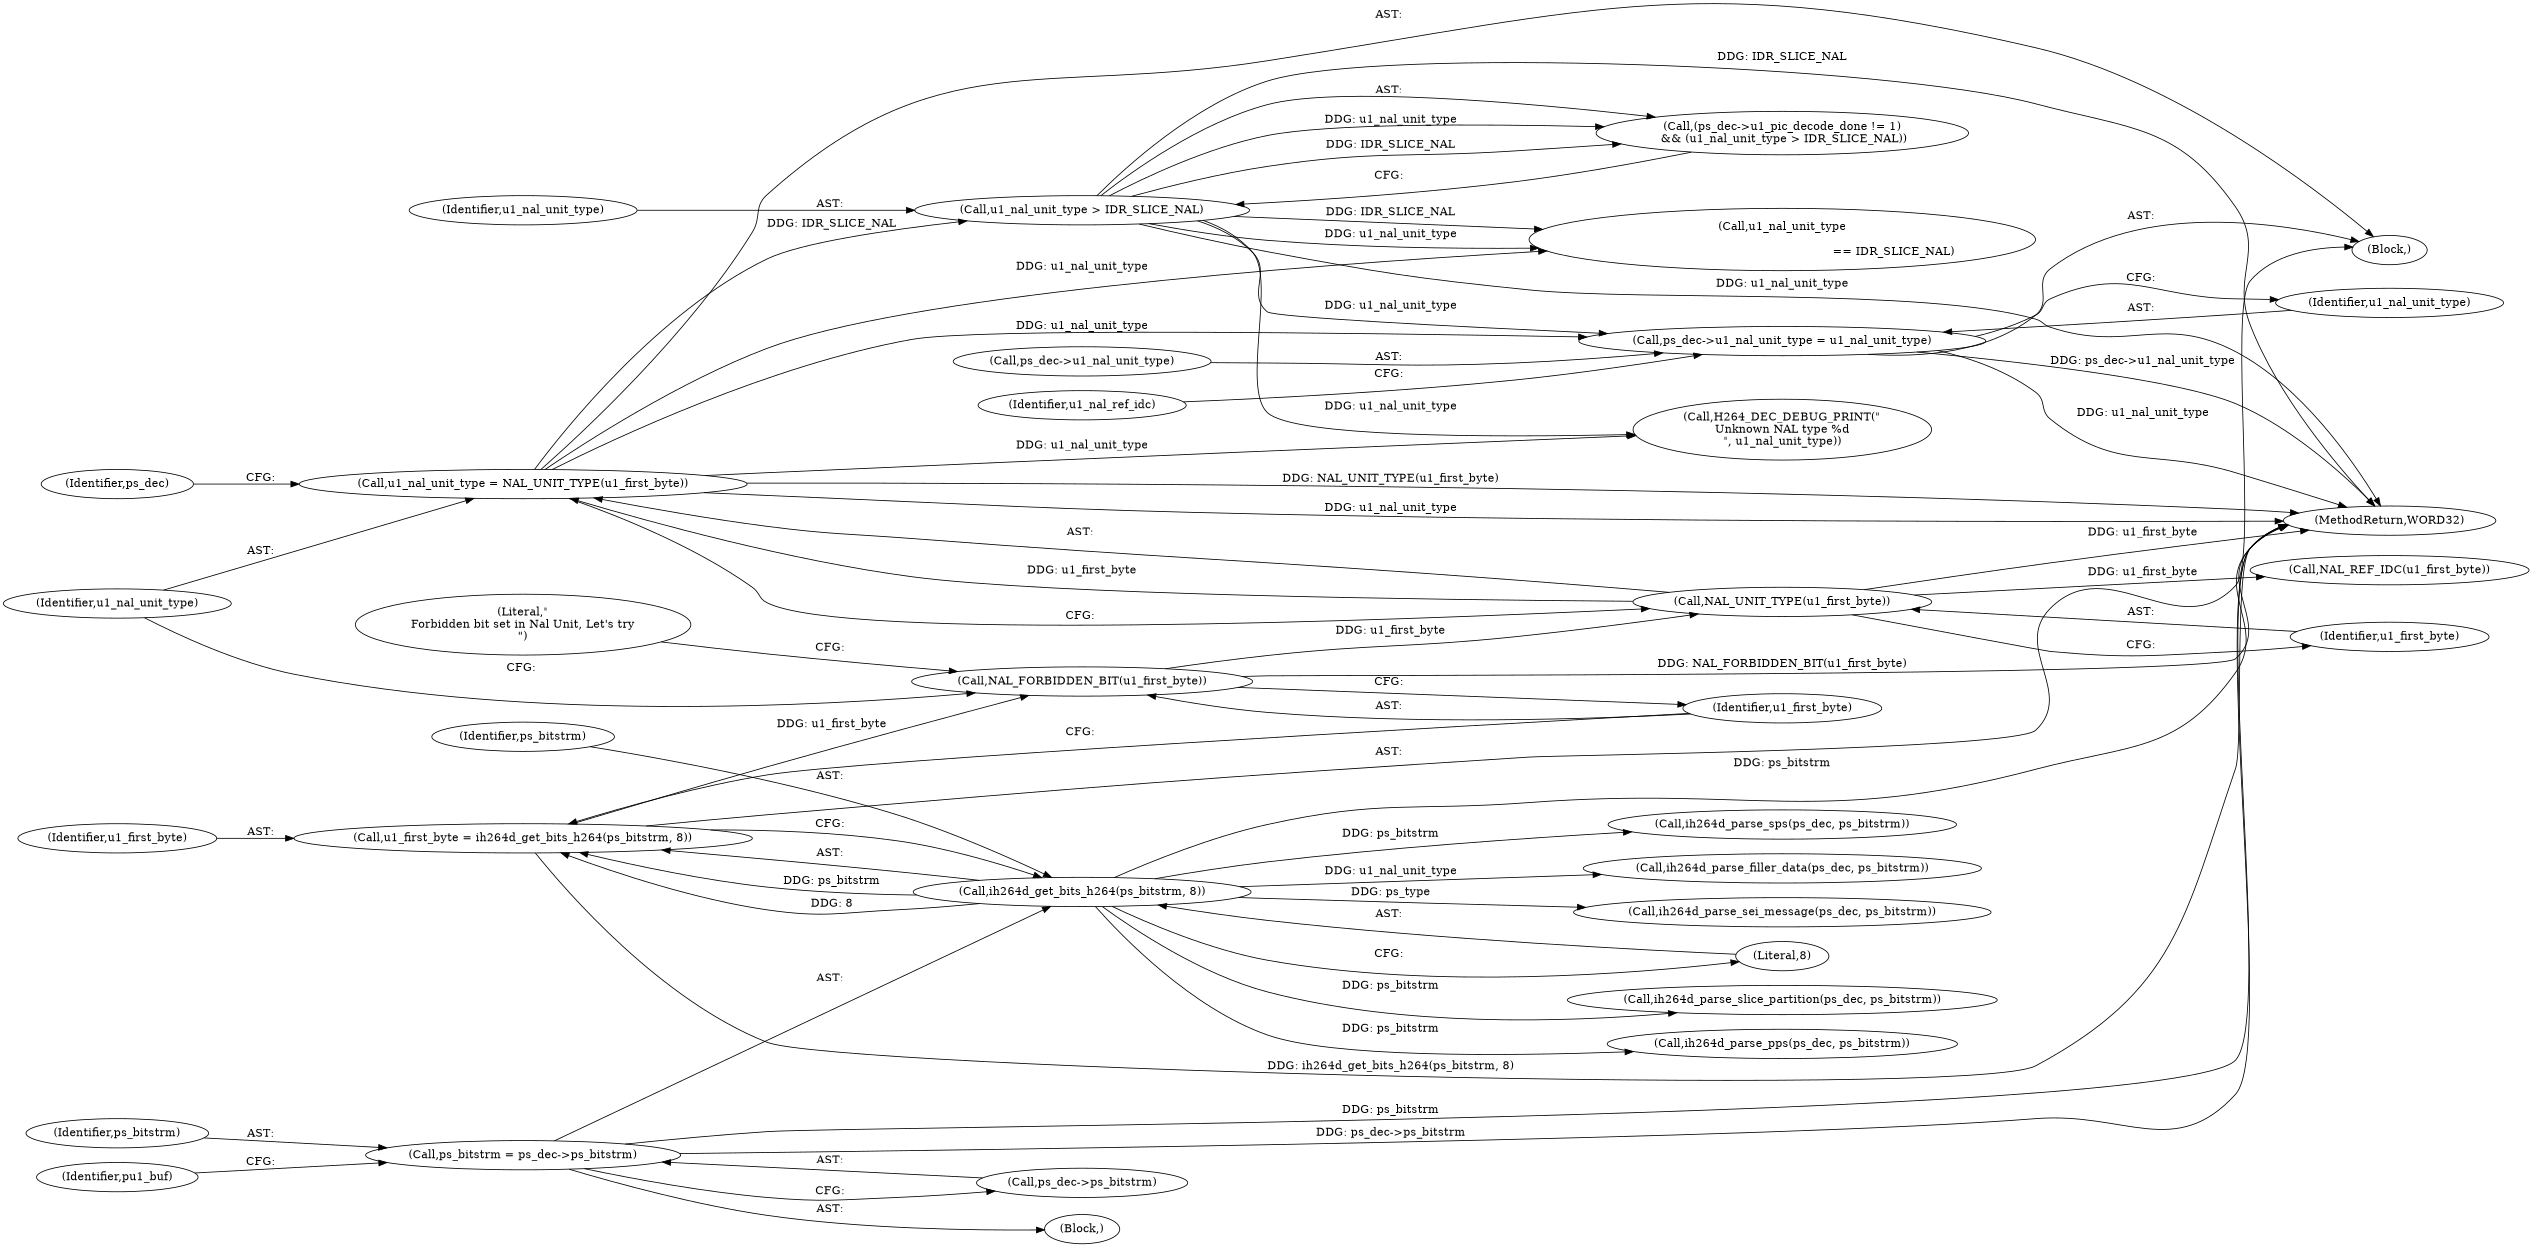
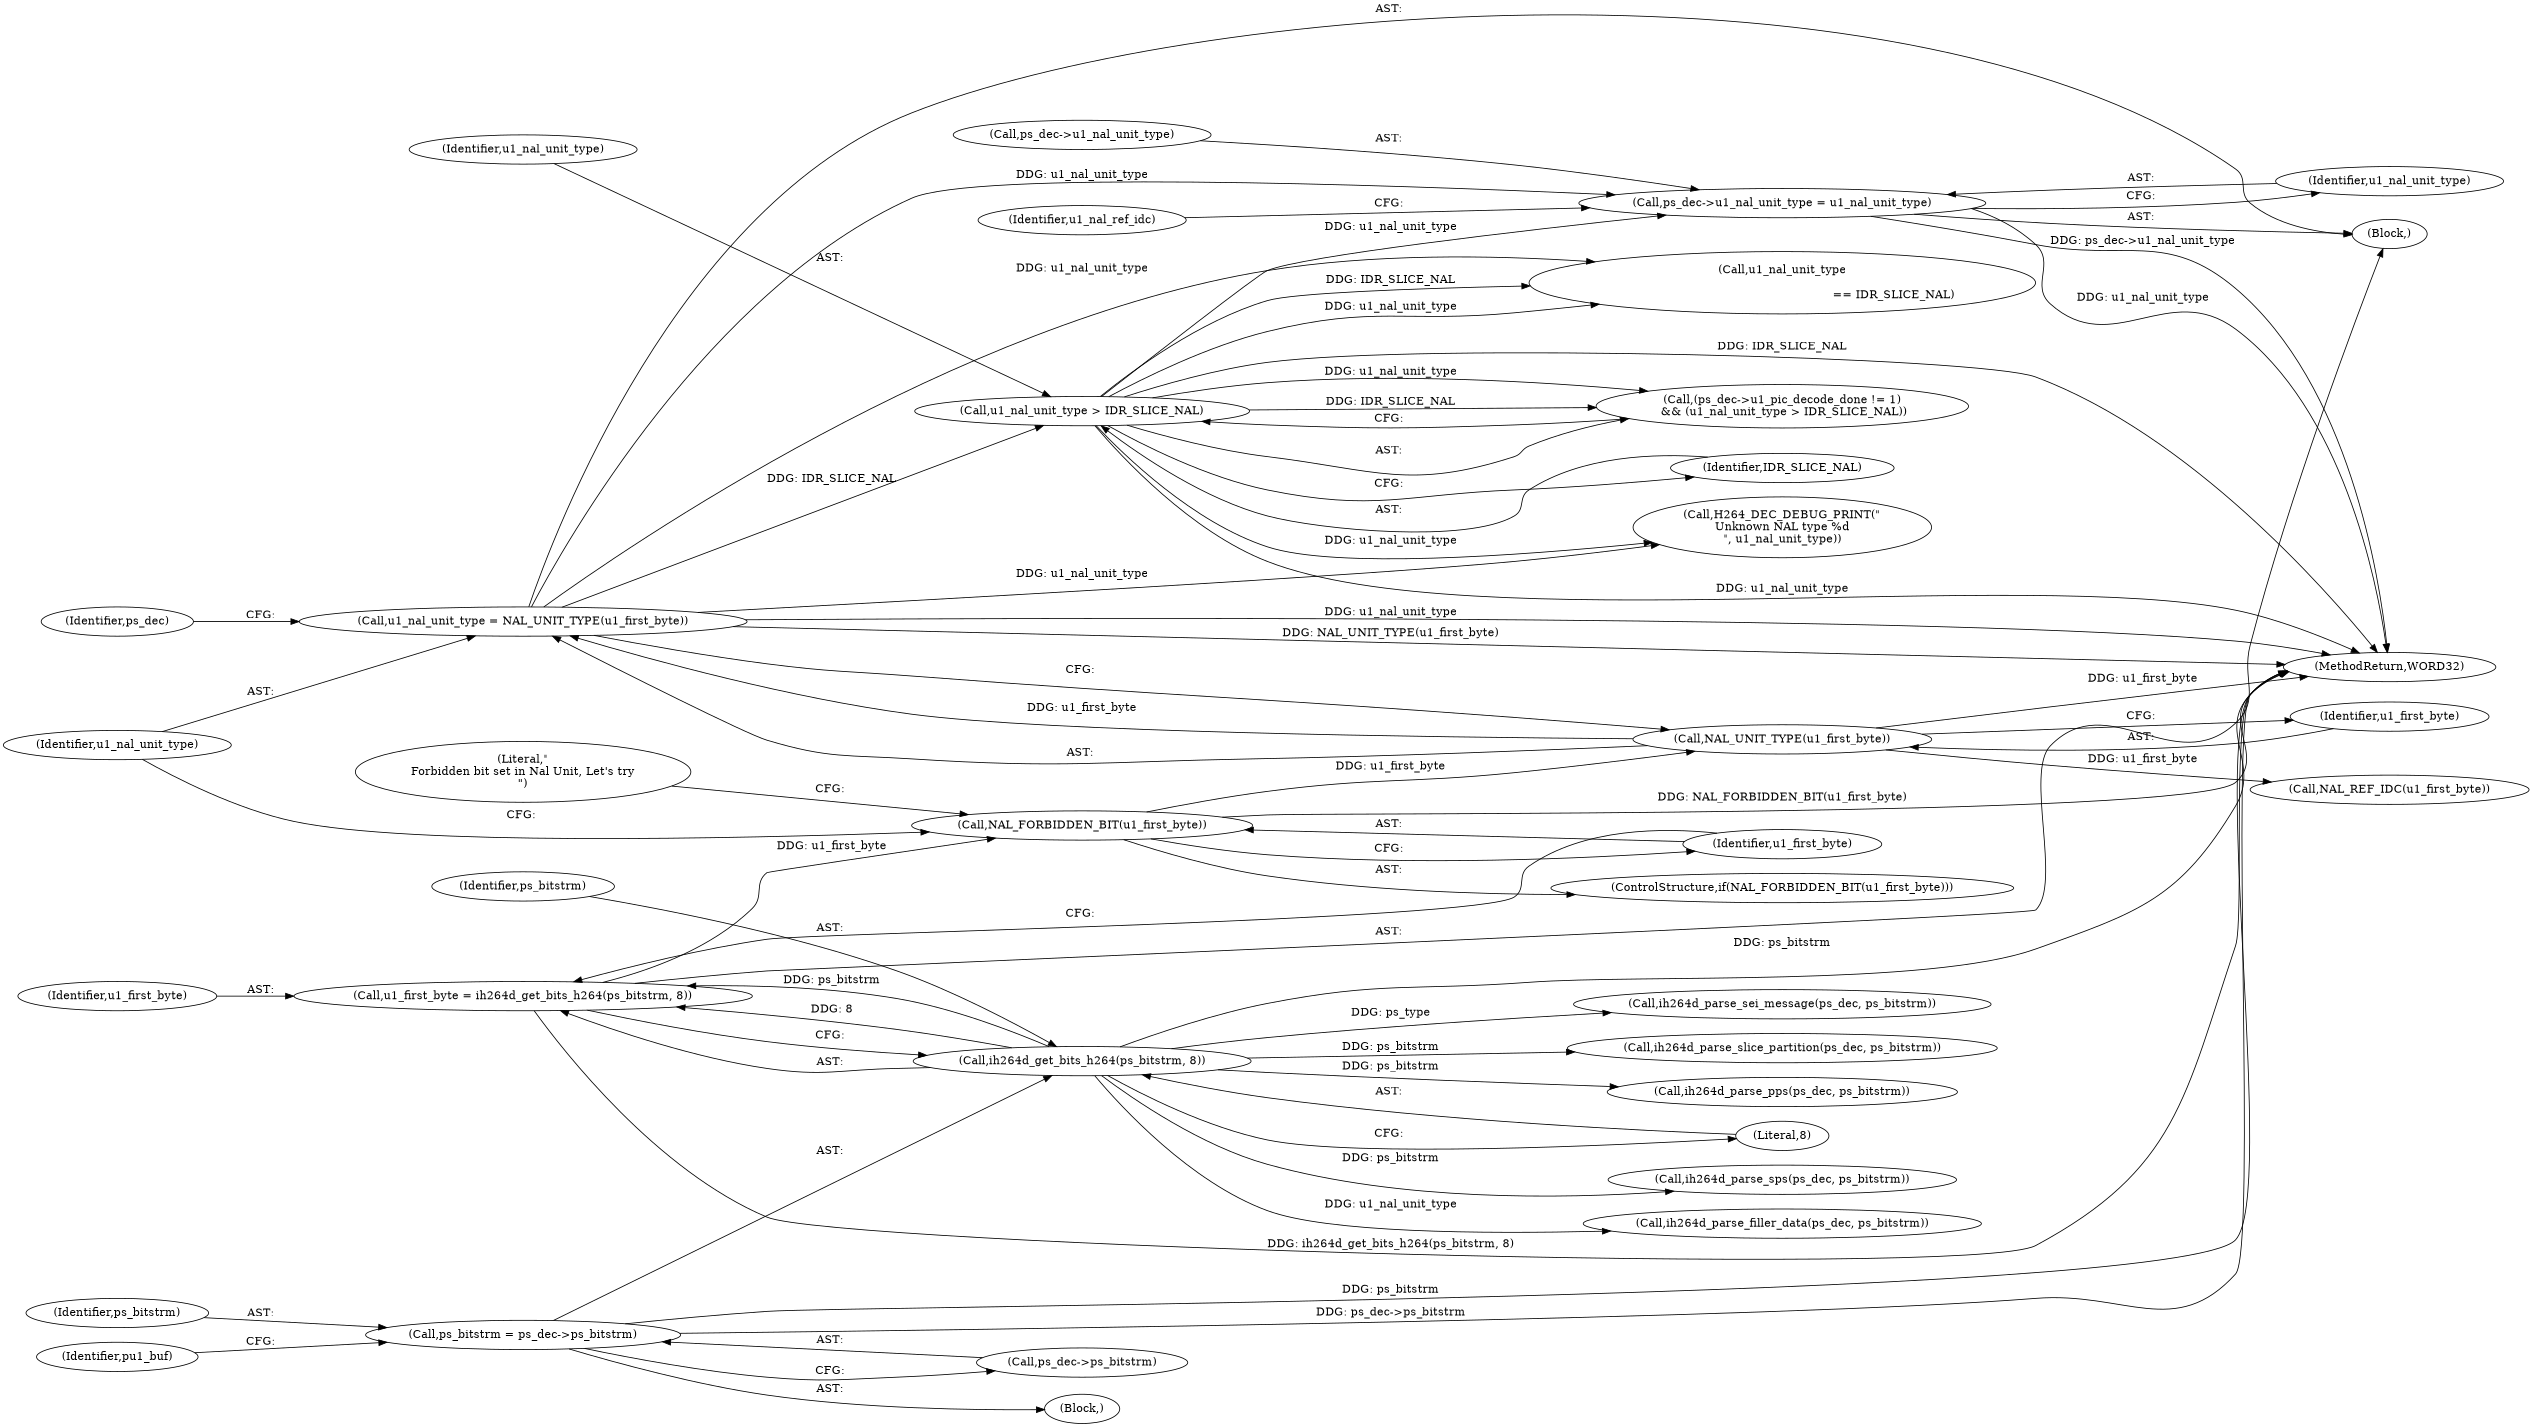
none -> (1782, 468)
none -> (1782, 888)
